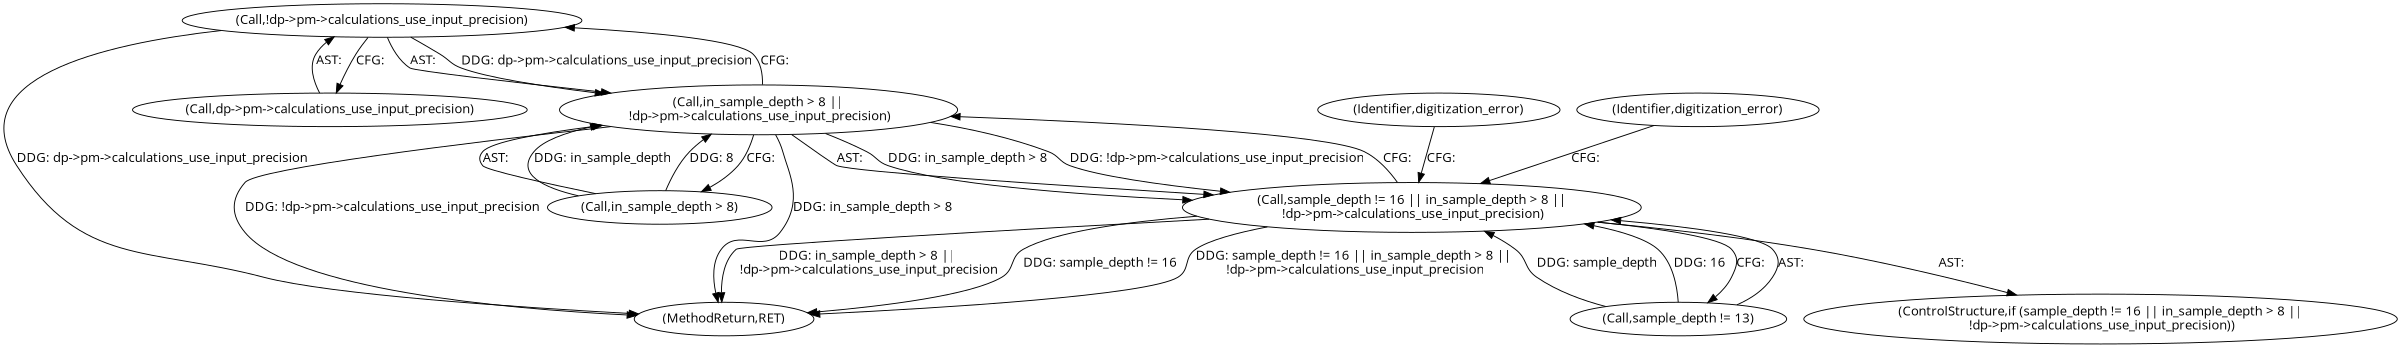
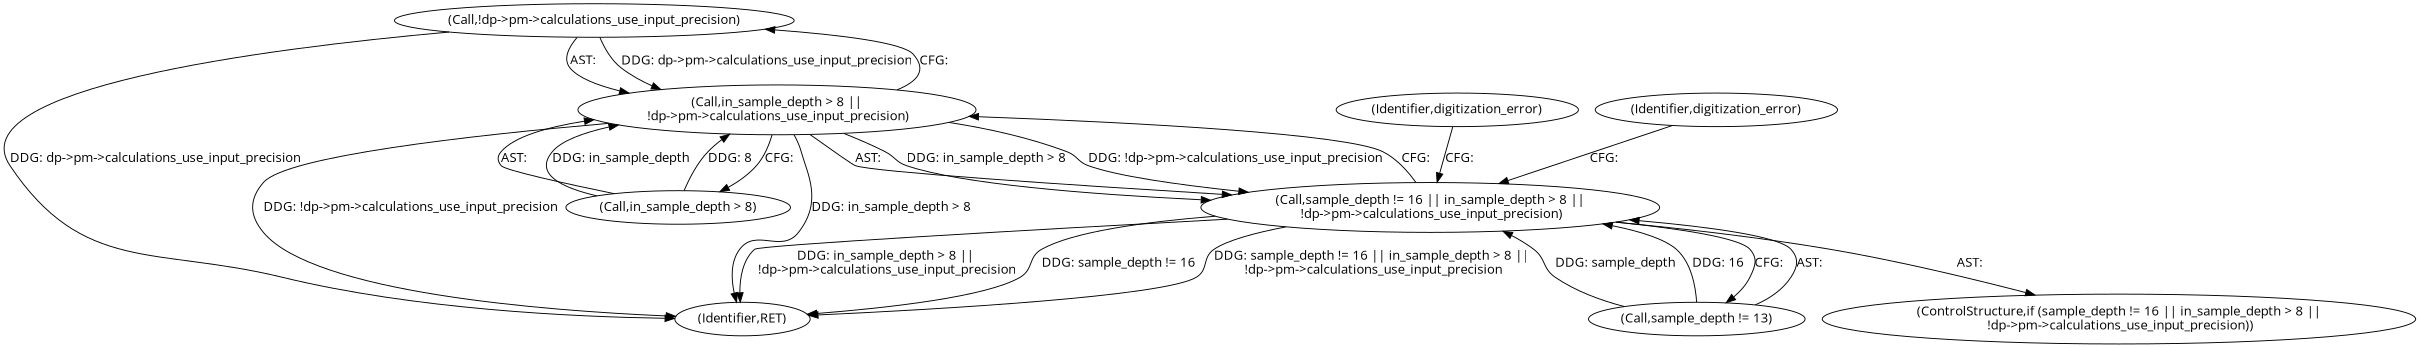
(330, 110) -> none
(724, 319) -> (742, 319)
